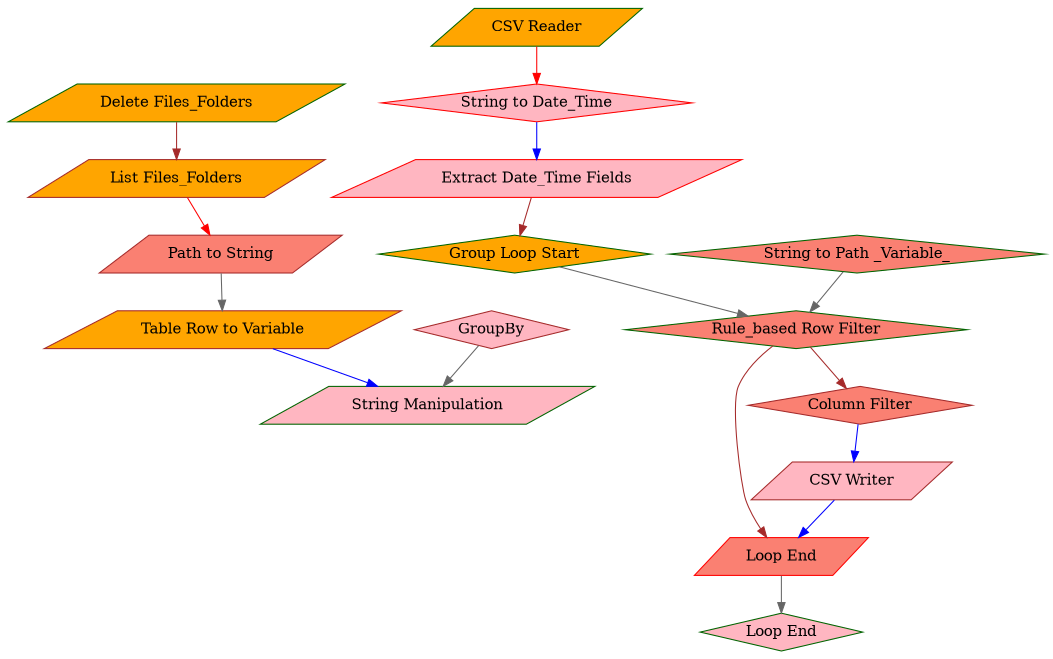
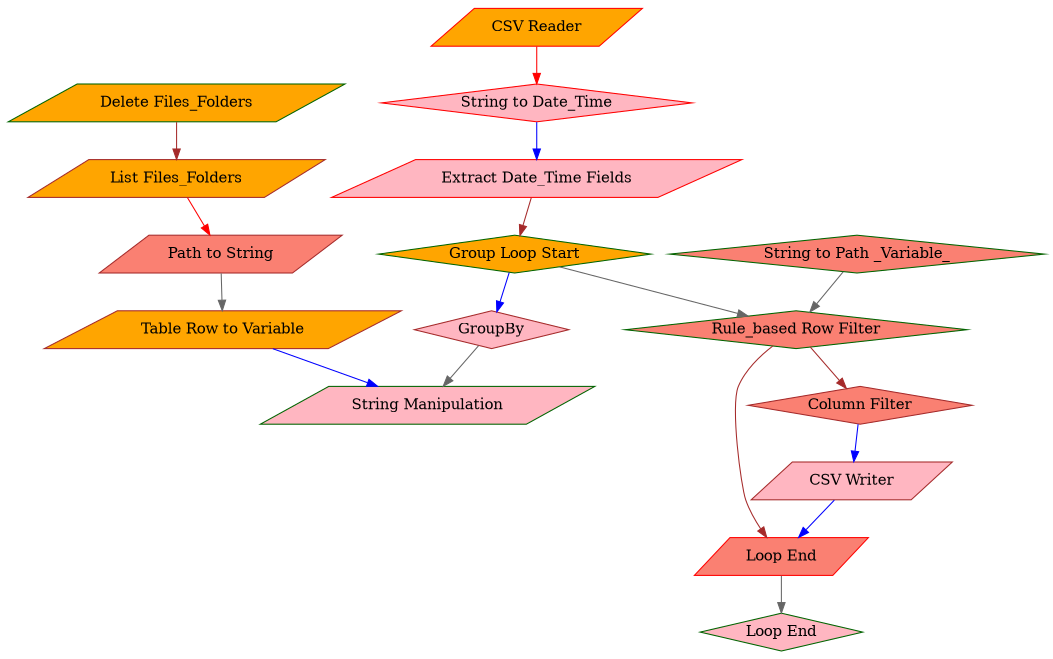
(537, 27) -> (537, 27)
none -> (505, 287)
